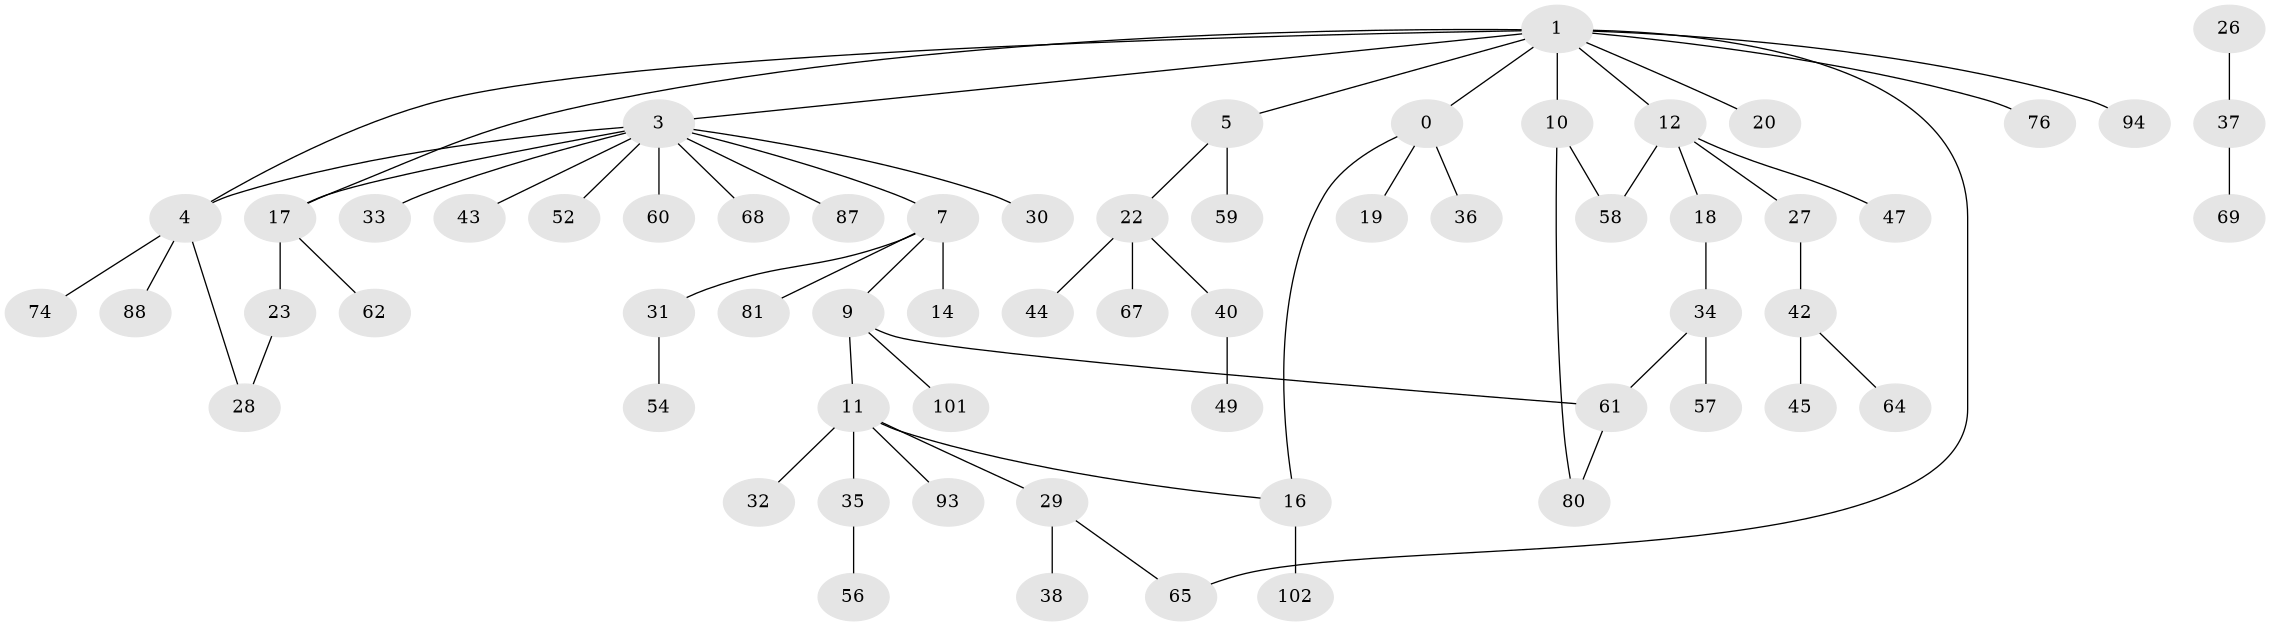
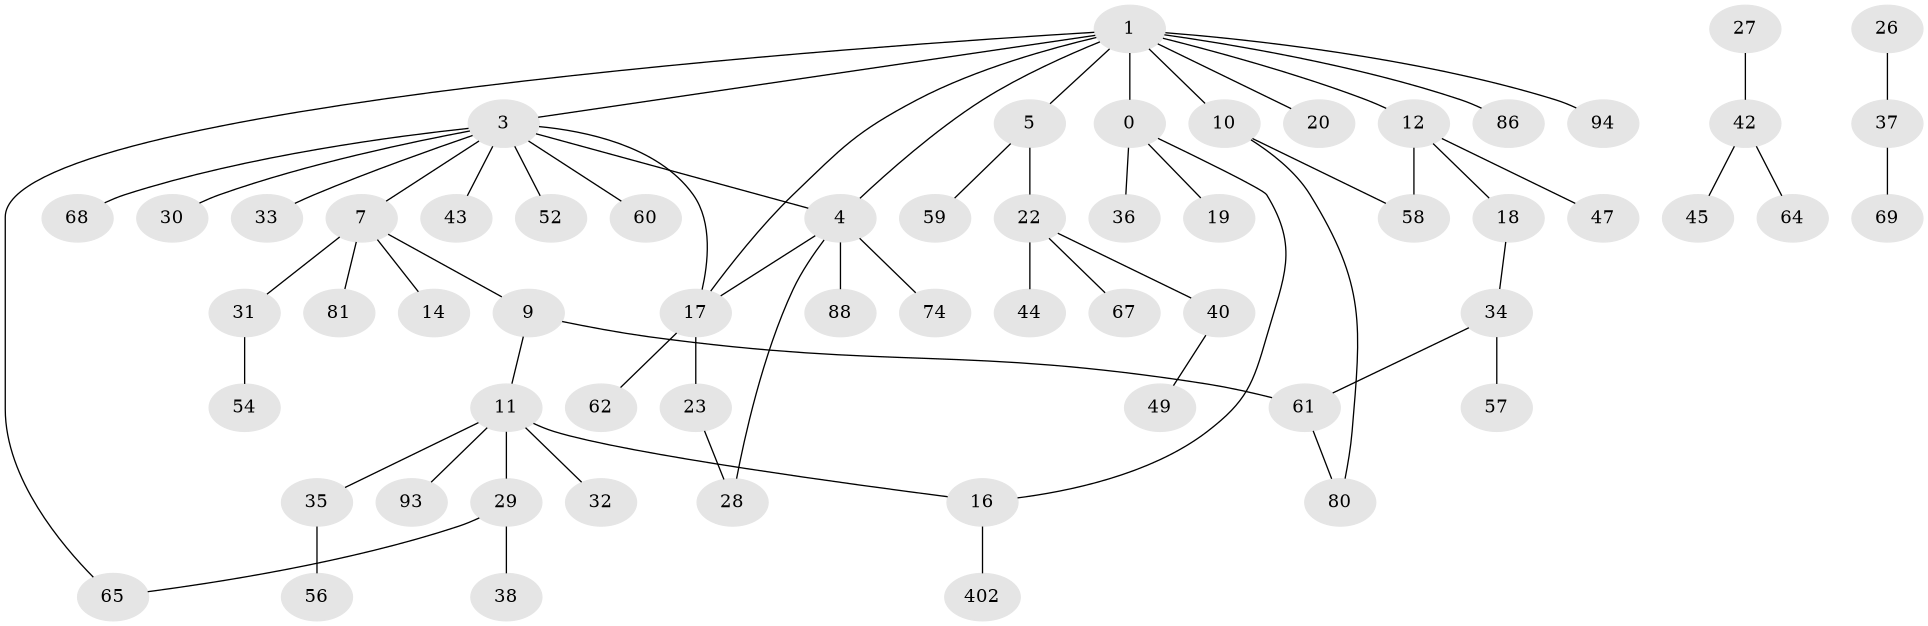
(2040, 124) -> (1509, 124)
(1736, 171) -> none
(848, 218) -> none
none -> (768, 266)
(951, 408) -> none
(1296, 597) -> (983, 597)
